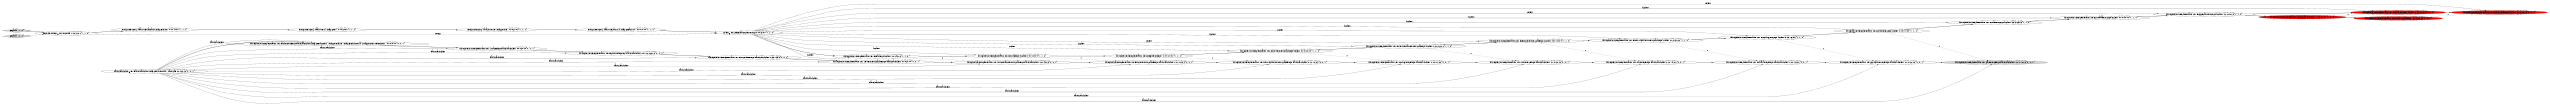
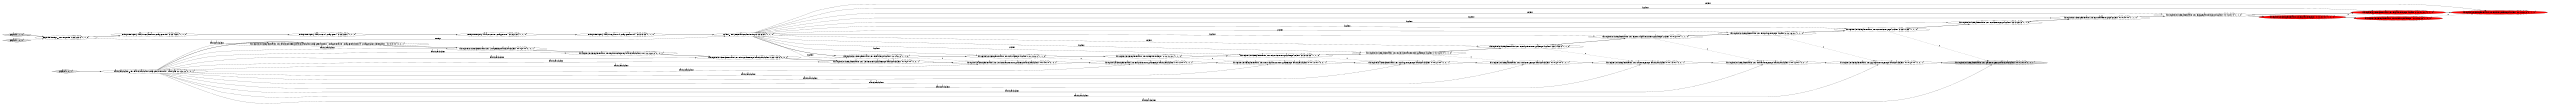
none -> (66, 71)
